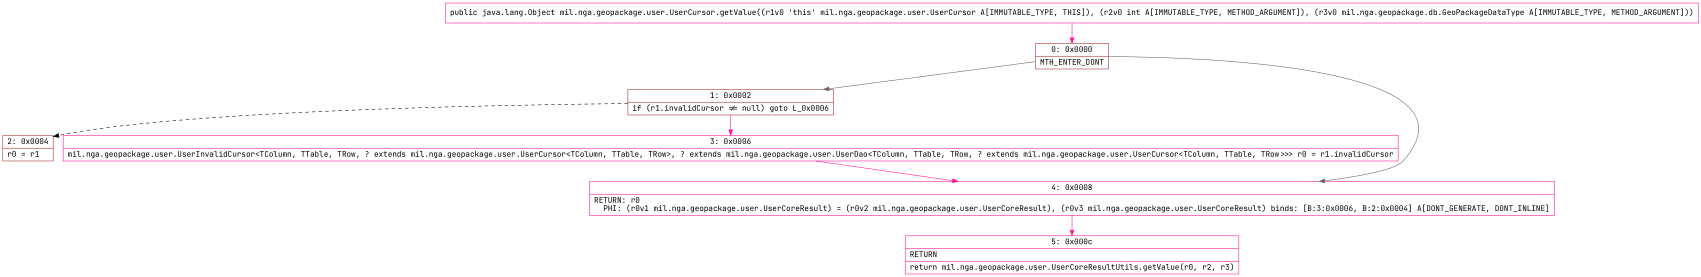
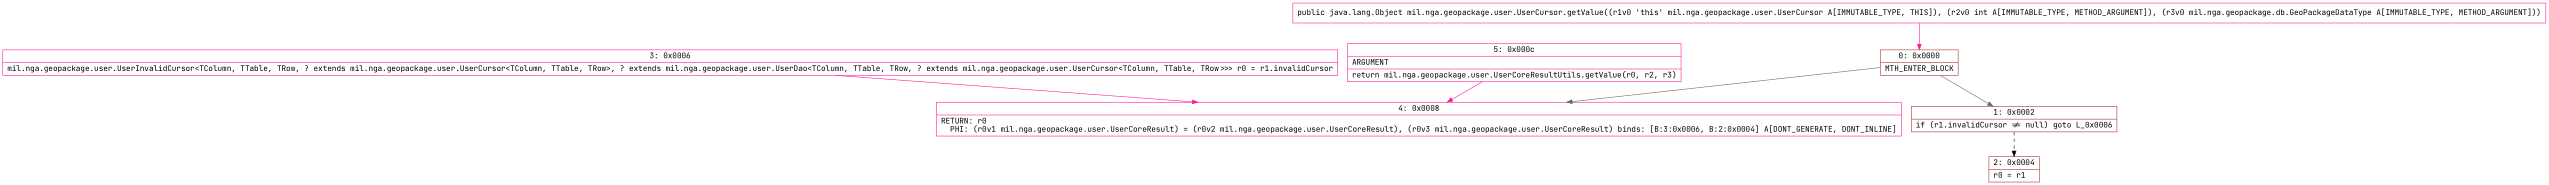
(1072, 62) -> (1919, 69)
(731, 122) -> none
(1072, 223) -> (1467, 91)
(924, 255) -> (1370, 62)
